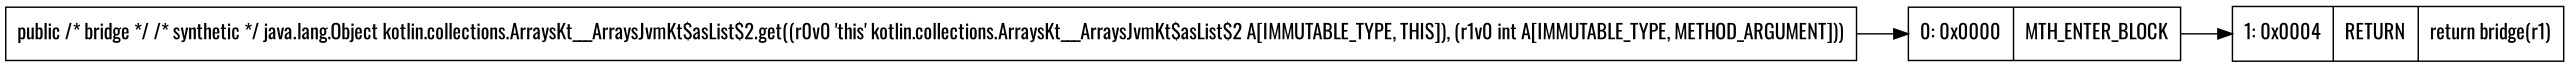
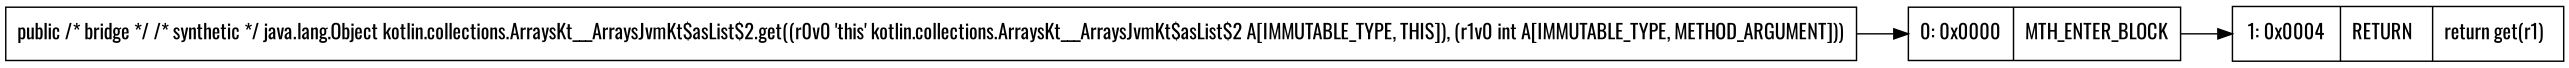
(2491, 33) -> (2495, 33)
